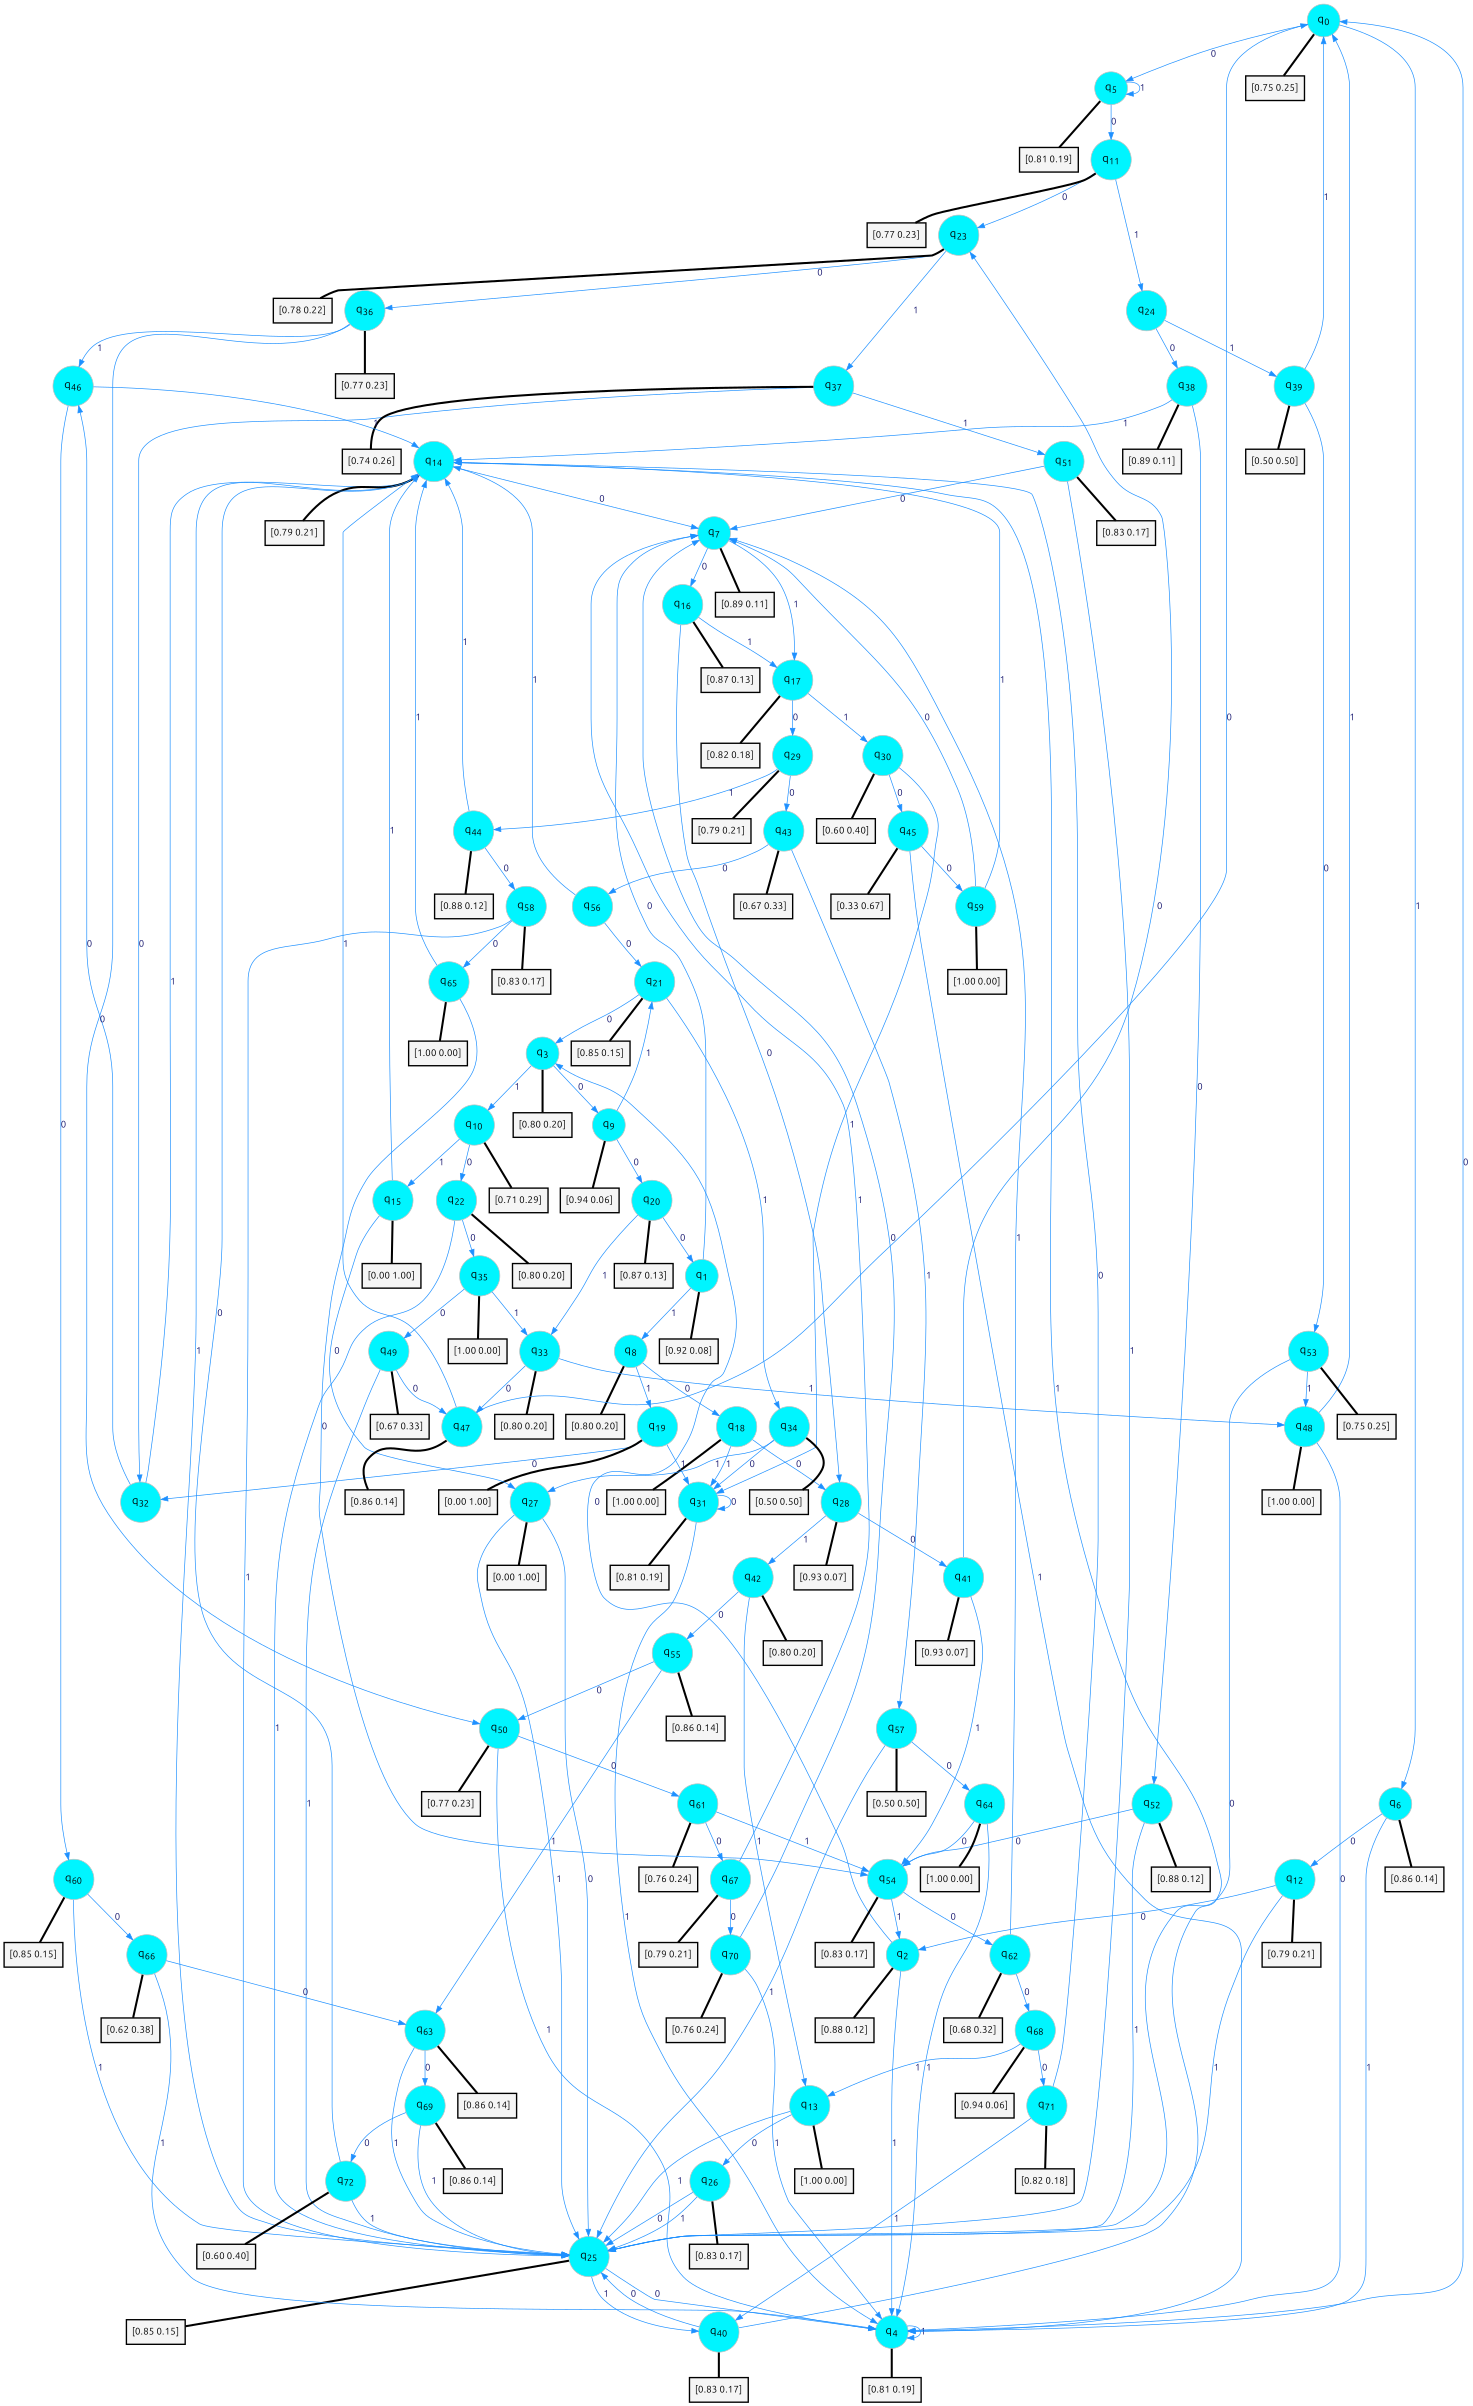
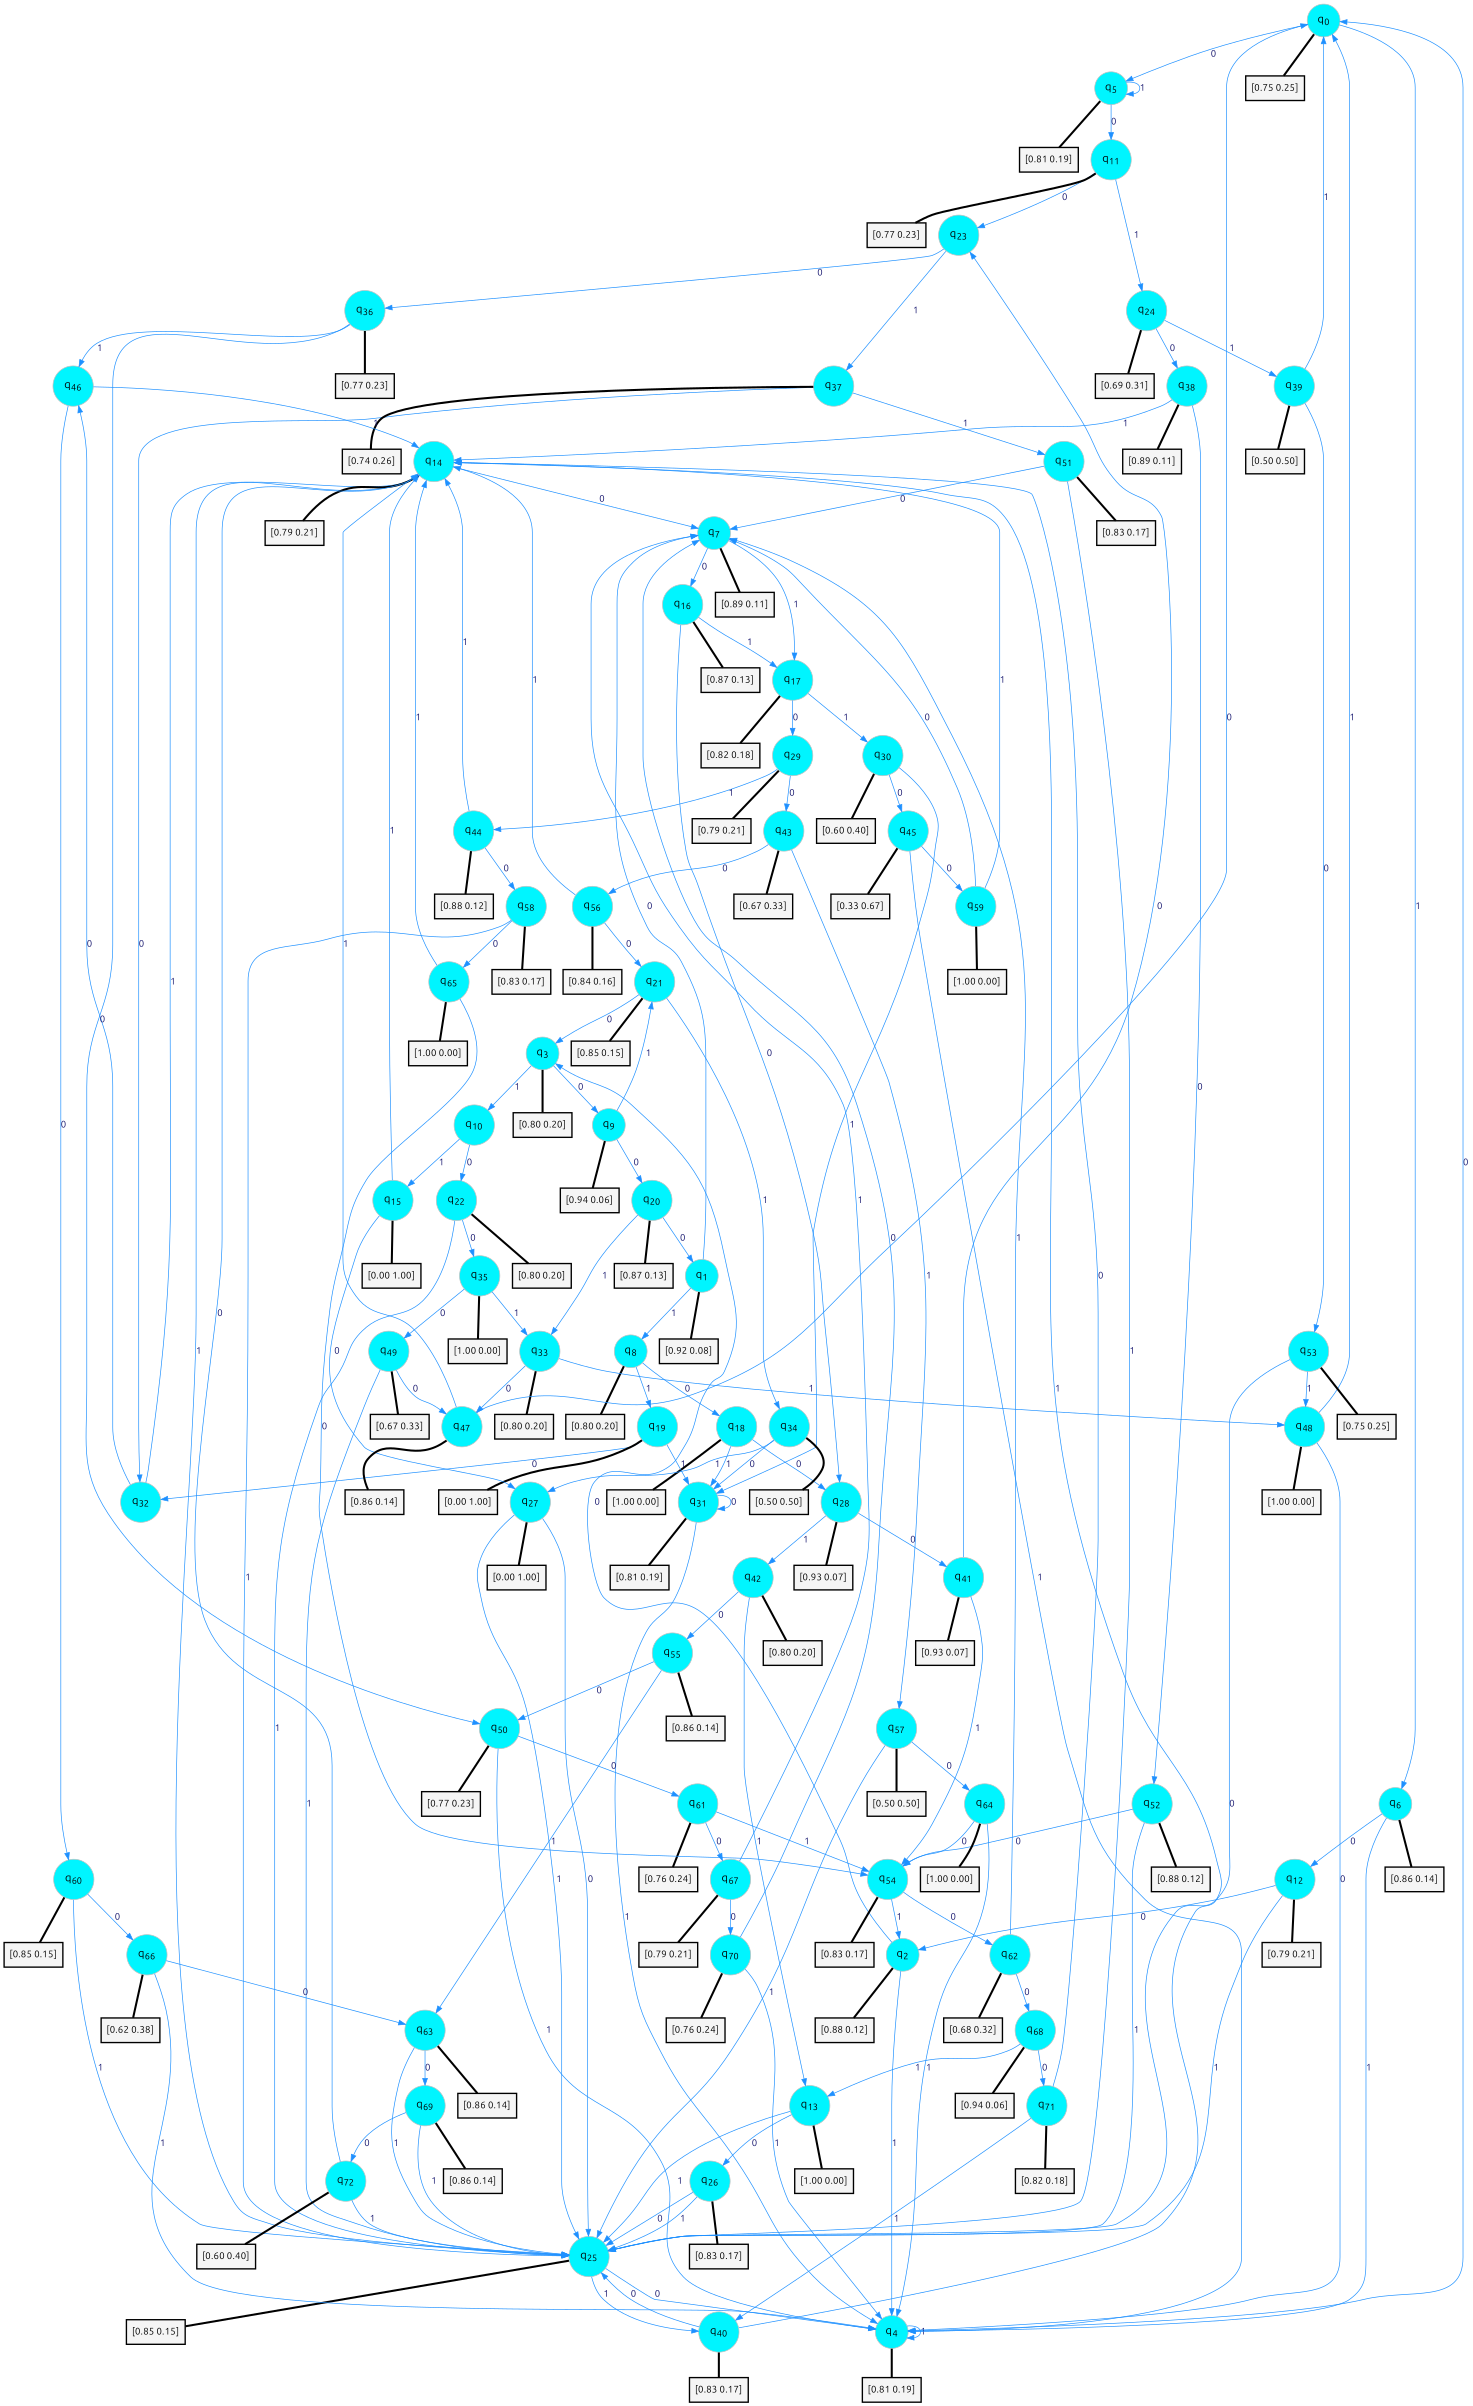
(303, 311) -> none
none -> (1125, 386)
none -> (592, 982)
(519, 1200) -> none
